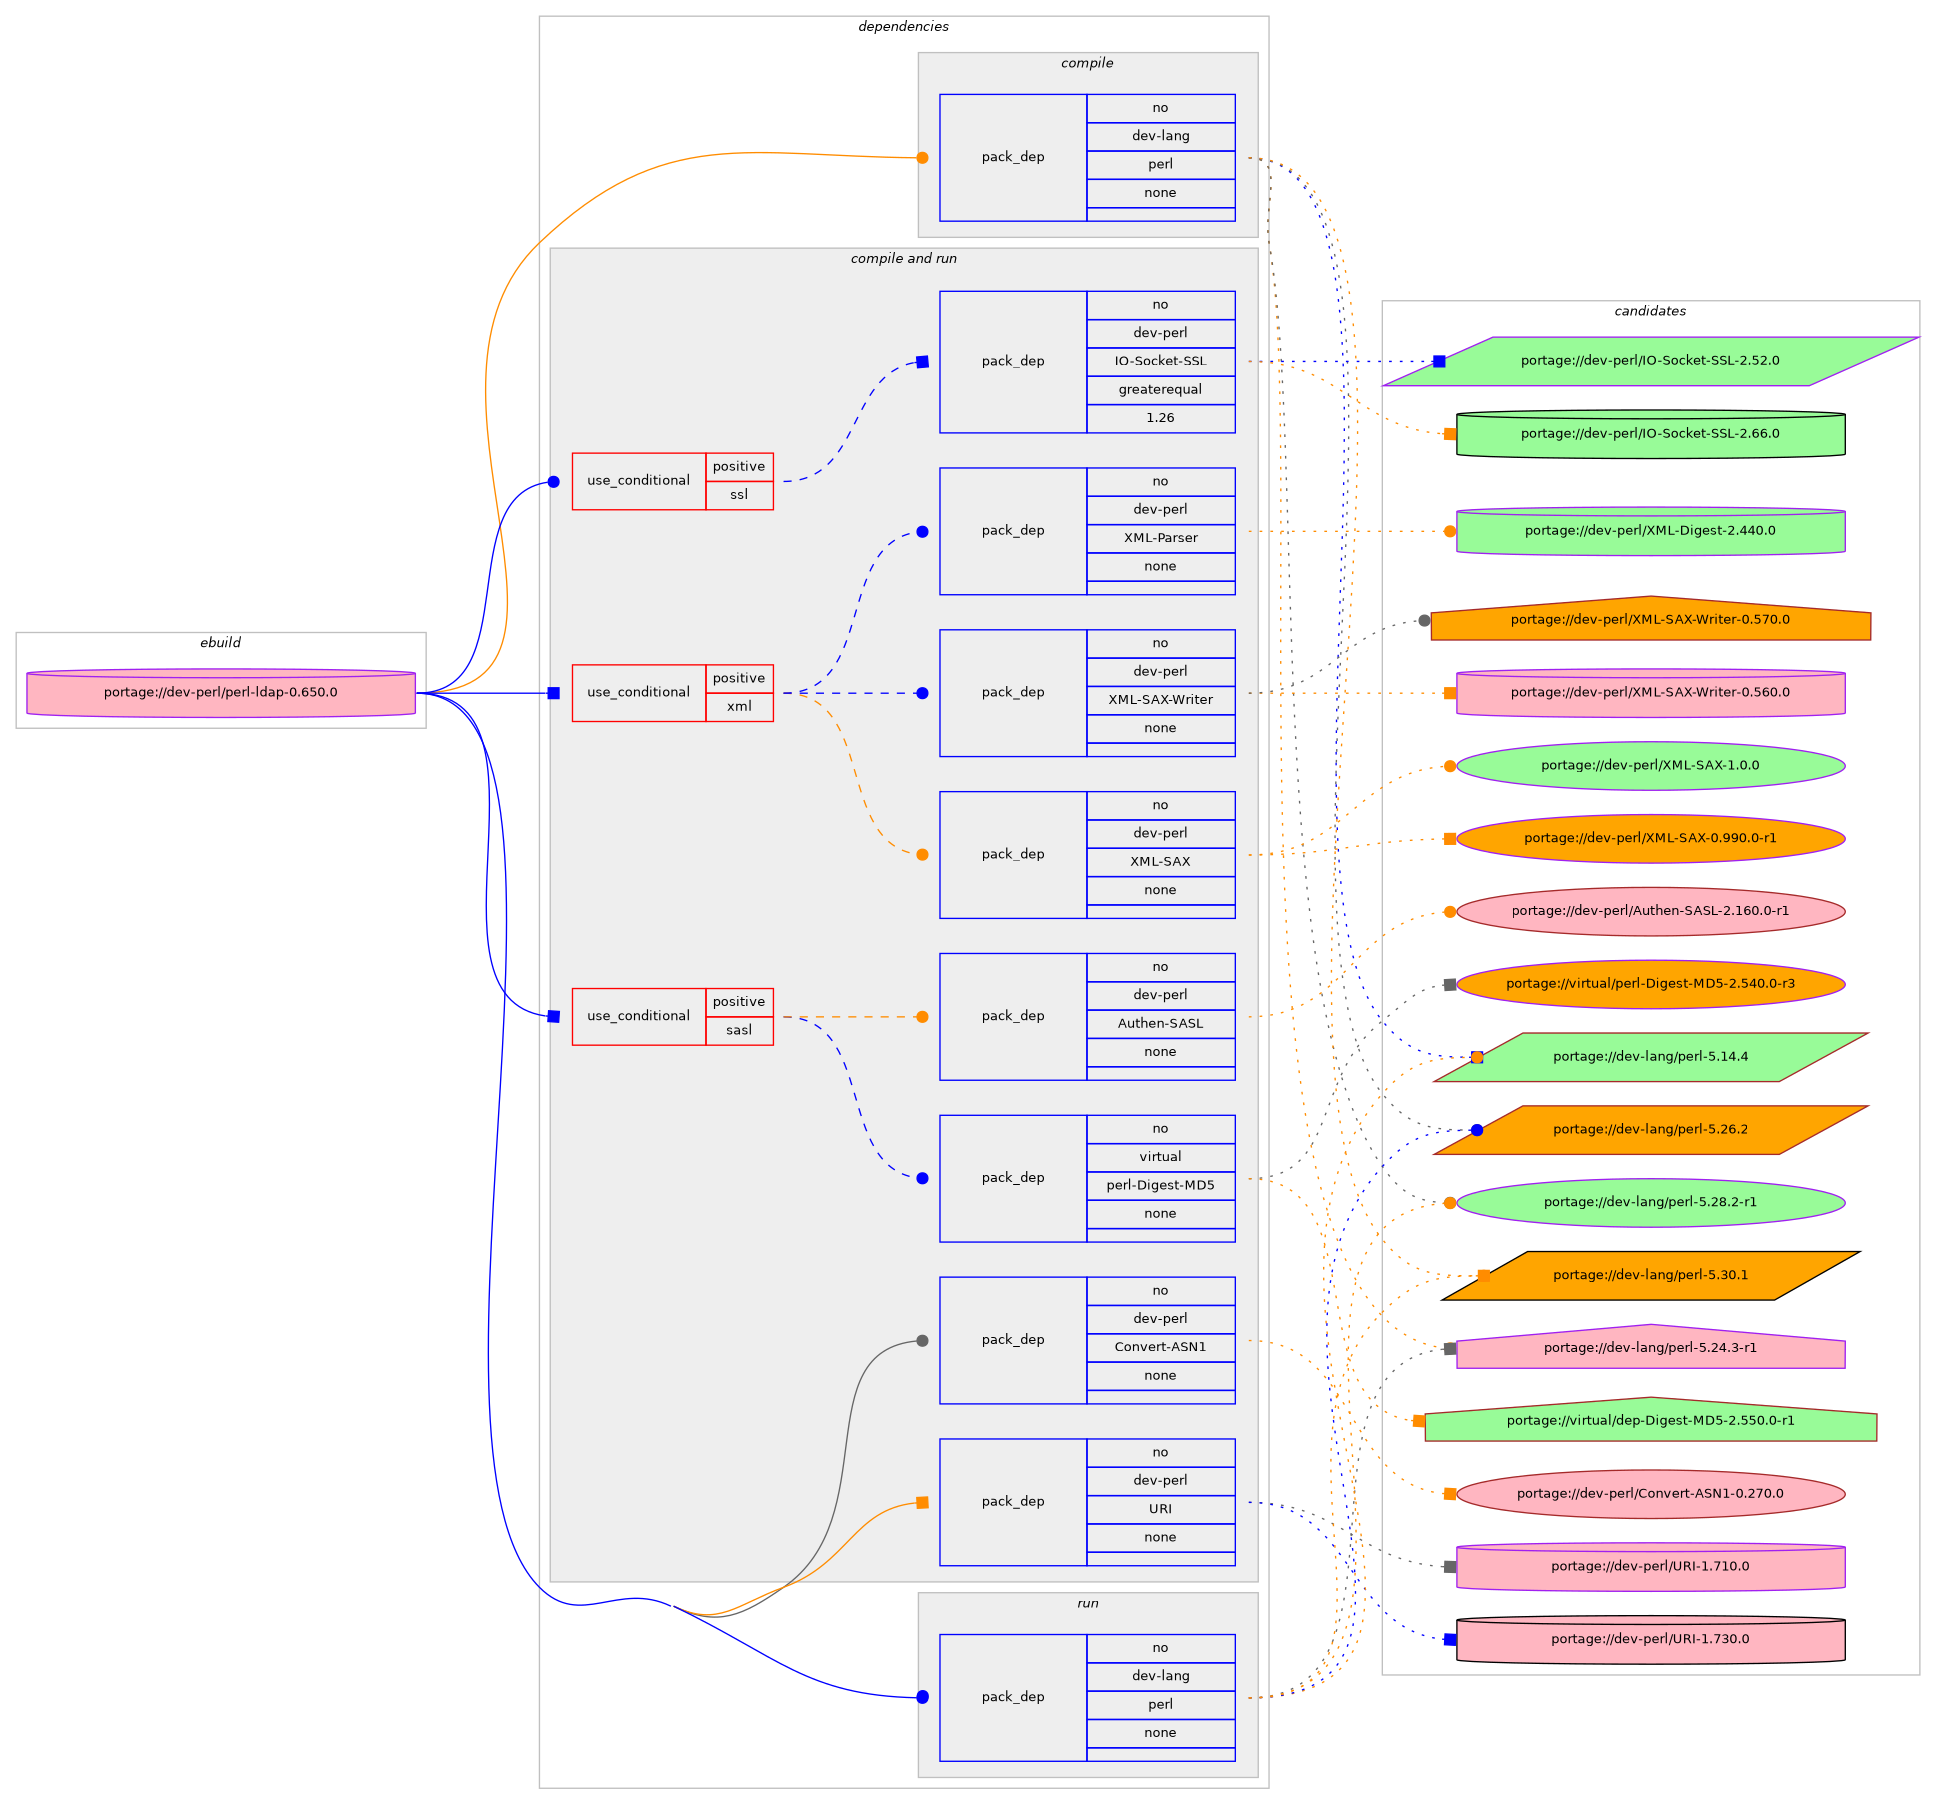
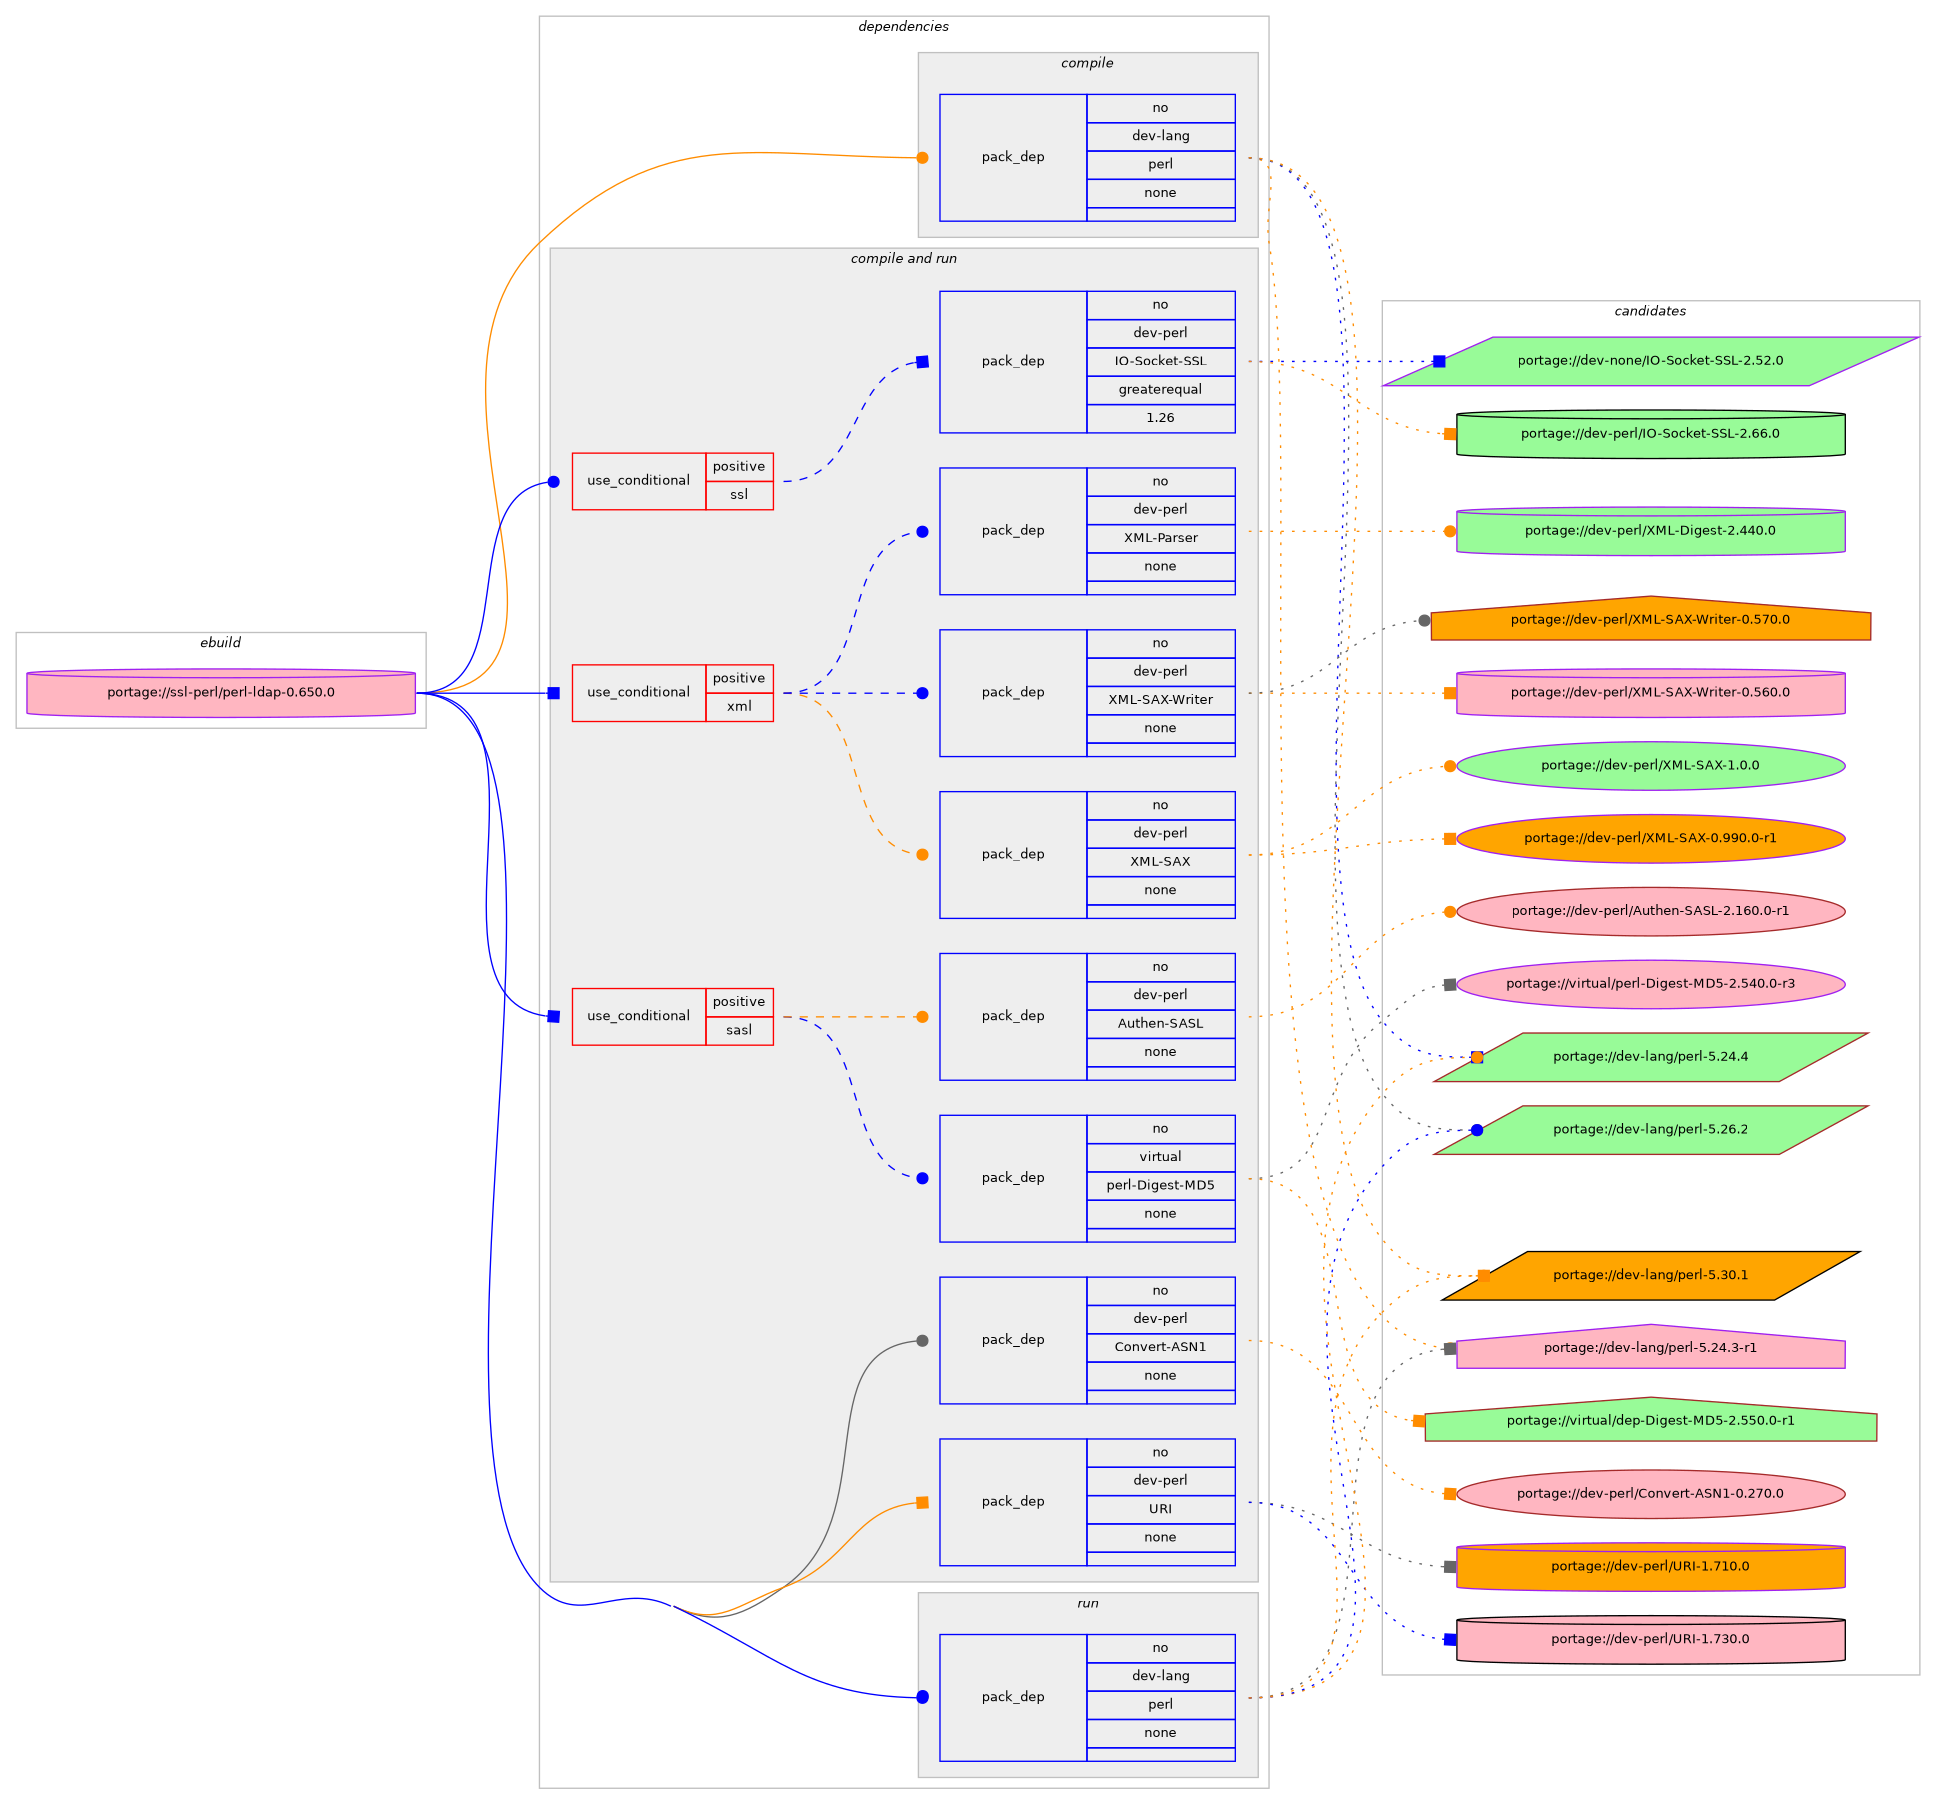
(1651, 361) -> (1651, 361)
(221, 693) -> (221, 693)
(1651, 984) -> (1651, 984)
(1651, 1057) -> (1651, 1057)
(1651, 1130) -> (1651, 1130)
(1651, 1203) -> none
(1651, 1567) -> (1651, 1567)
